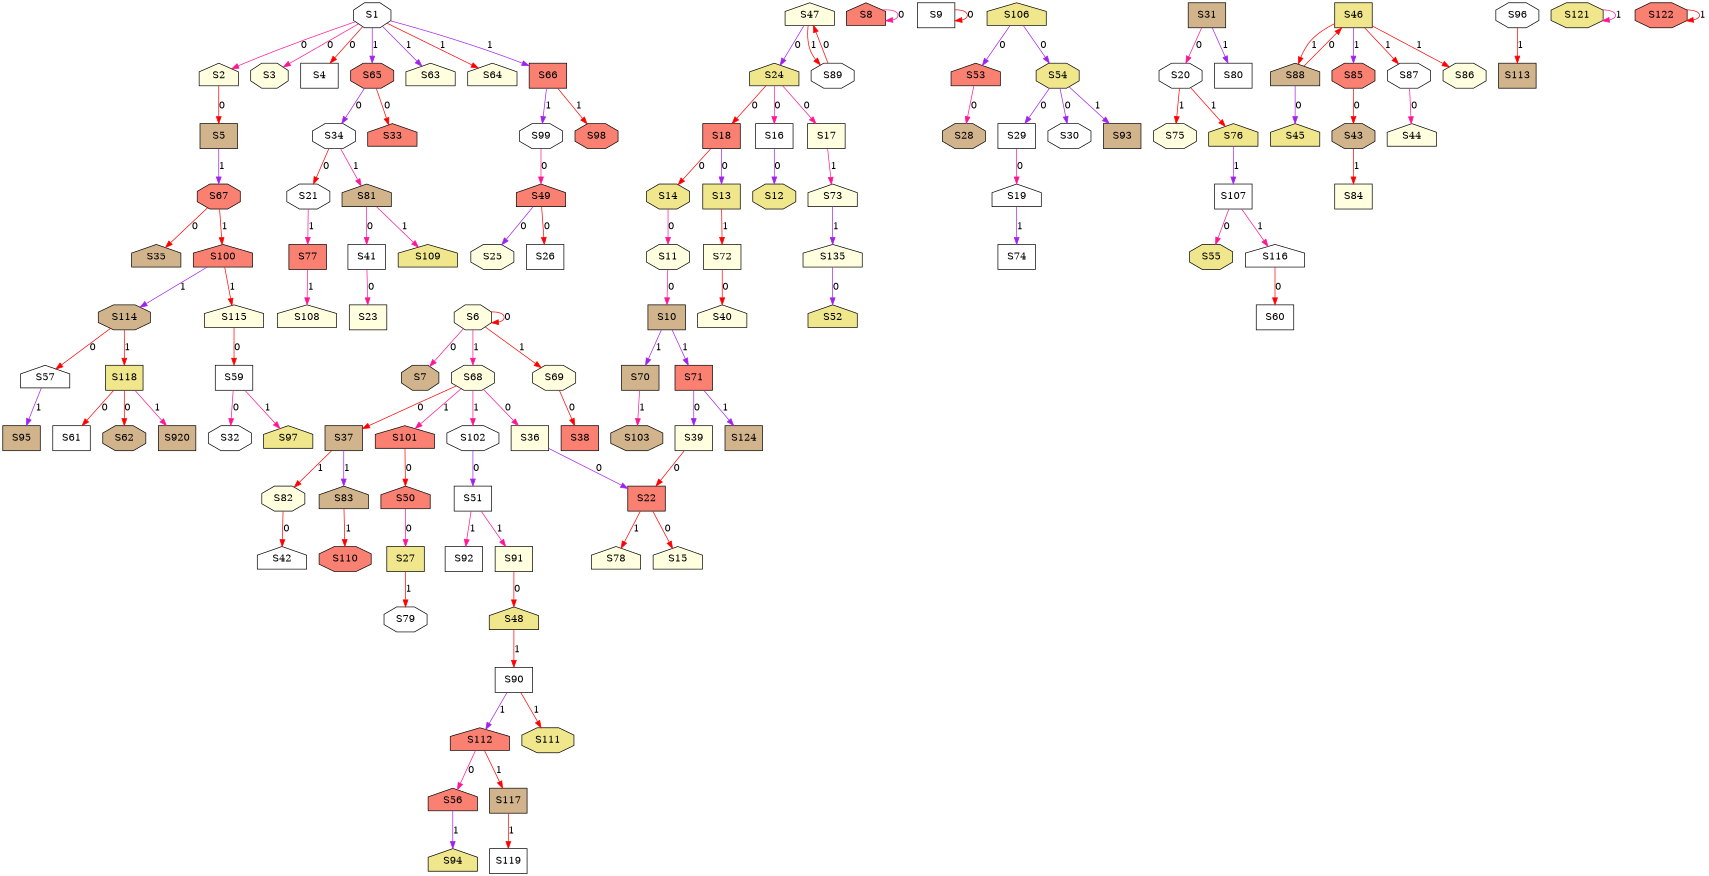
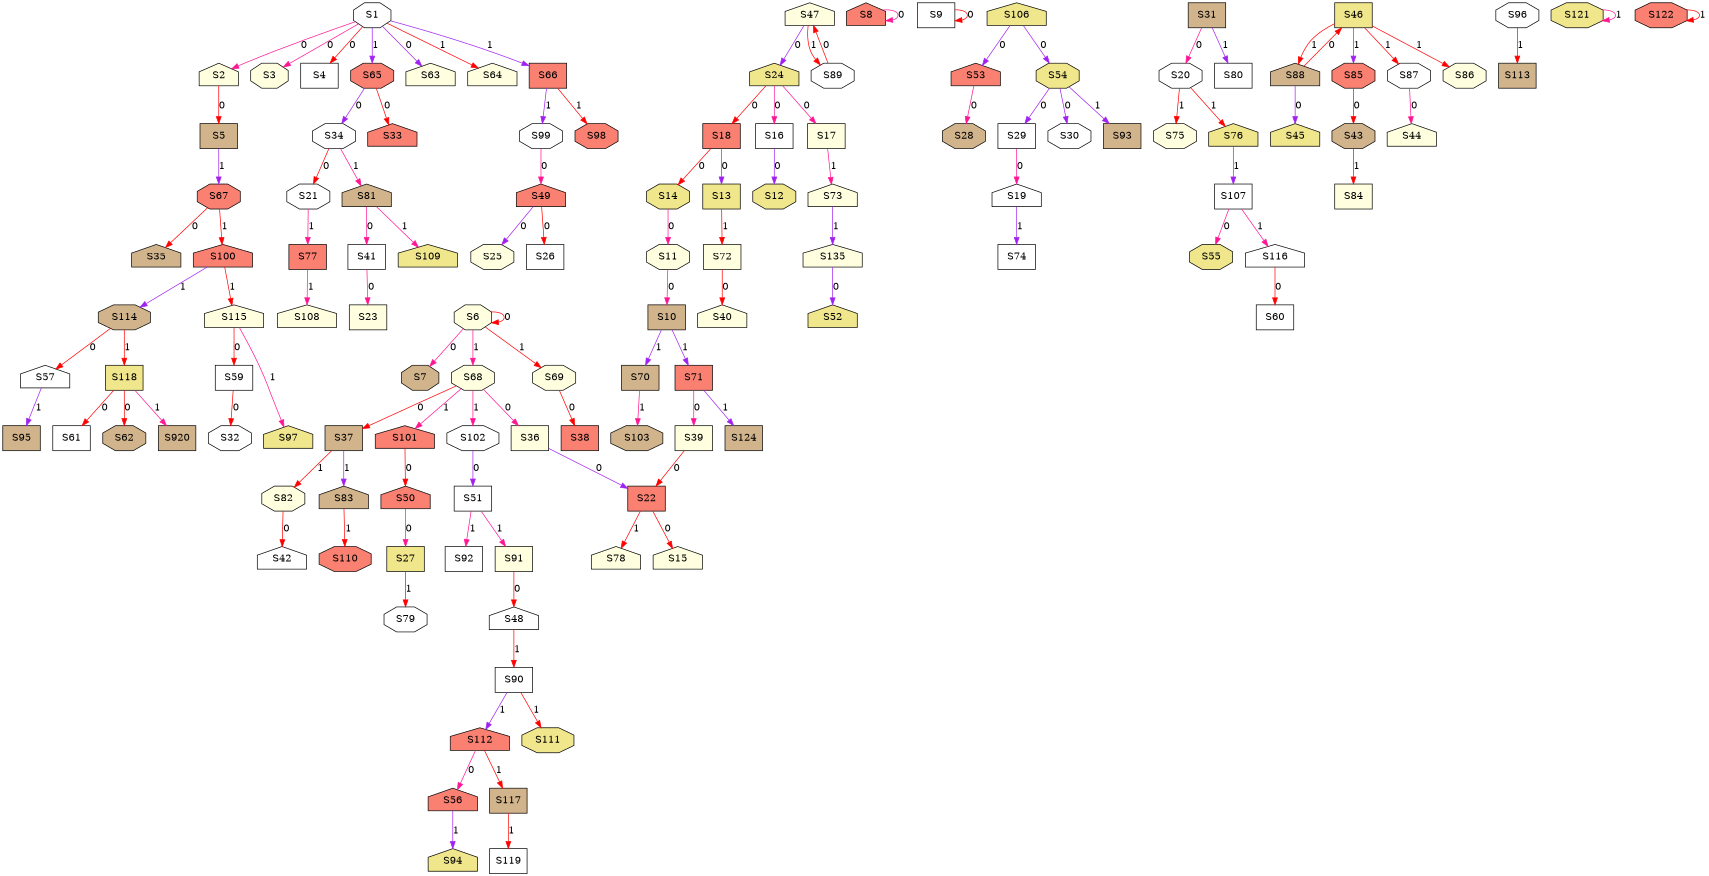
(409, 45) -> (409, 45)
(232, 404) -> (232, 404)
(694, 404) -> (694, 404)
(260, 407) -> (262, 373)
(514, 619) -> (514, 619)
